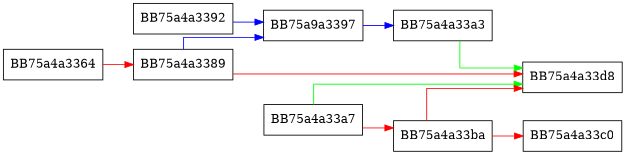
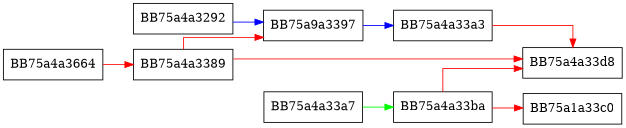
(183, 19) -> (183, 19)
(213, 37) -> (213, 37)
(53, 65) -> (53, 65)
(473, 68) -> (539, 26)
(404, 84) -> none
(374, 128) -> (374, 107)
(572, 136) -> (572, 109)
